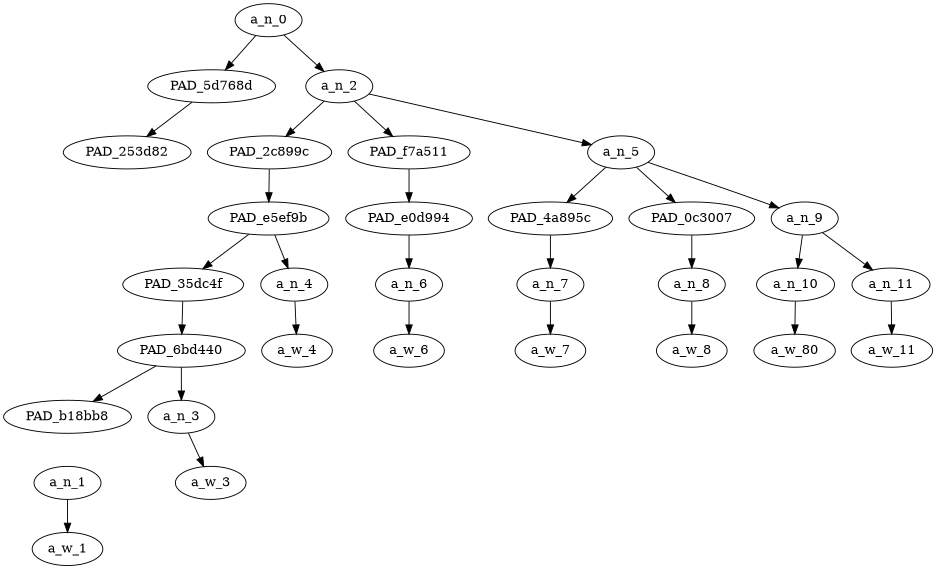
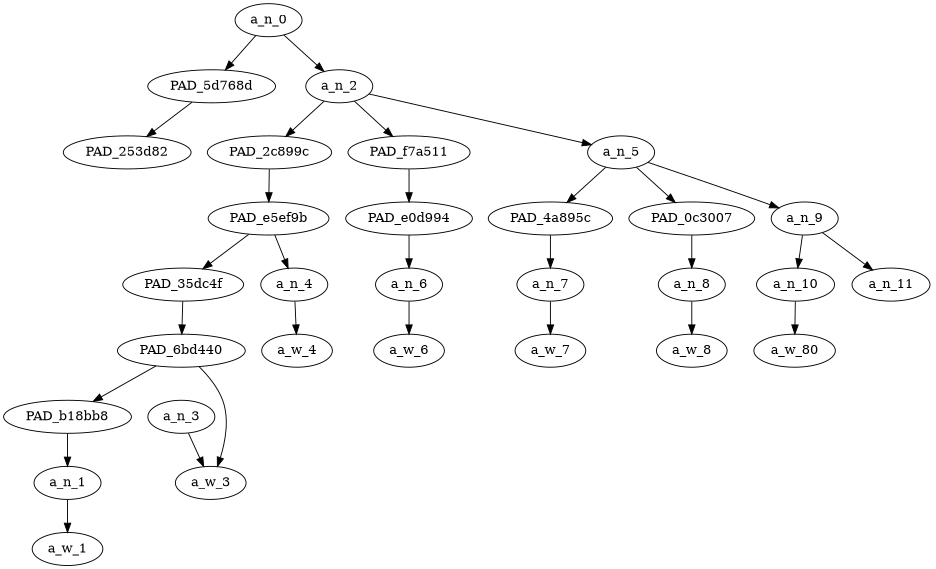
(892, 351) -> none
(181, 379) -> (225, 409)
none -> (68, 445)
